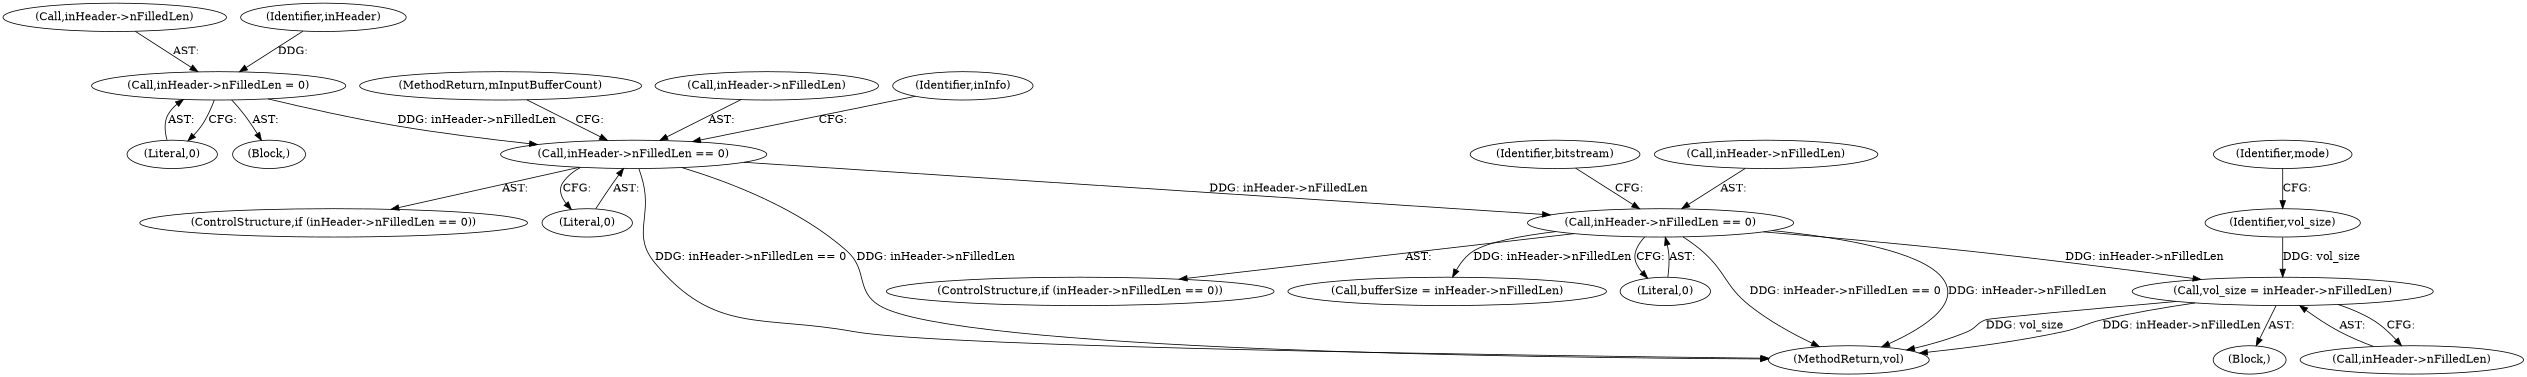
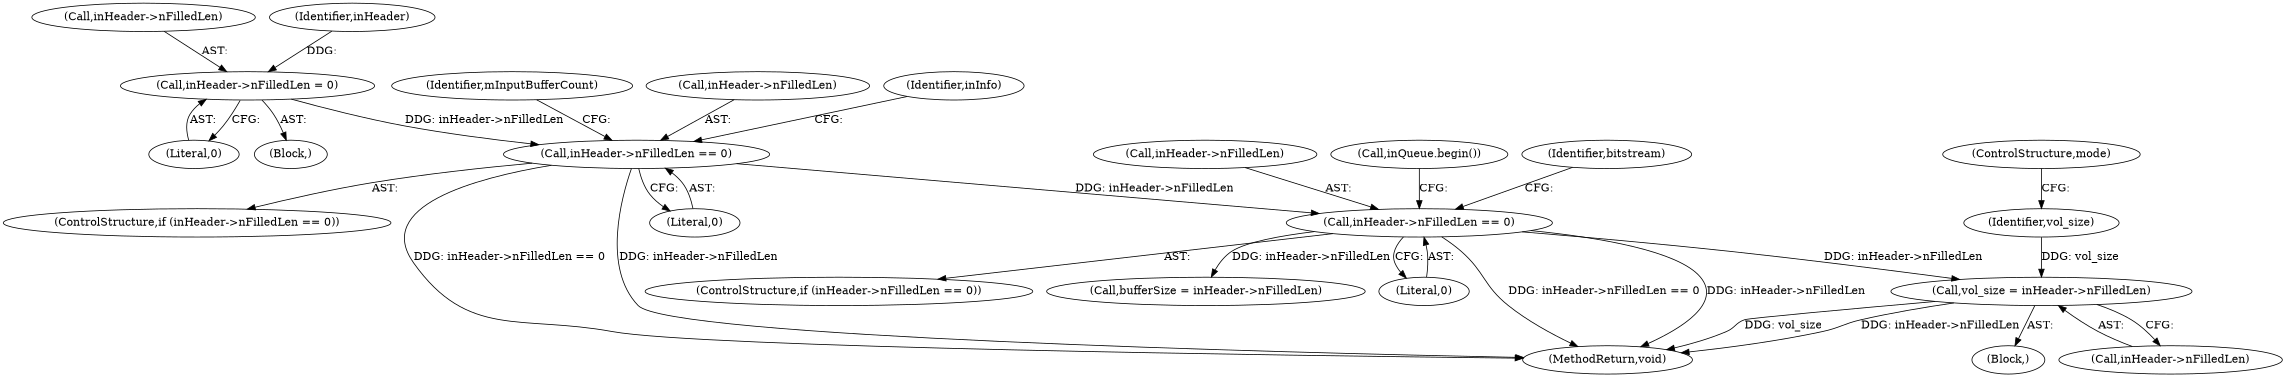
(501, 86) -> (512, 86)
none -> (1419, 154)
(2283, 154) -> (2041, 154)
(1849, 360) -> (1608, 360)
